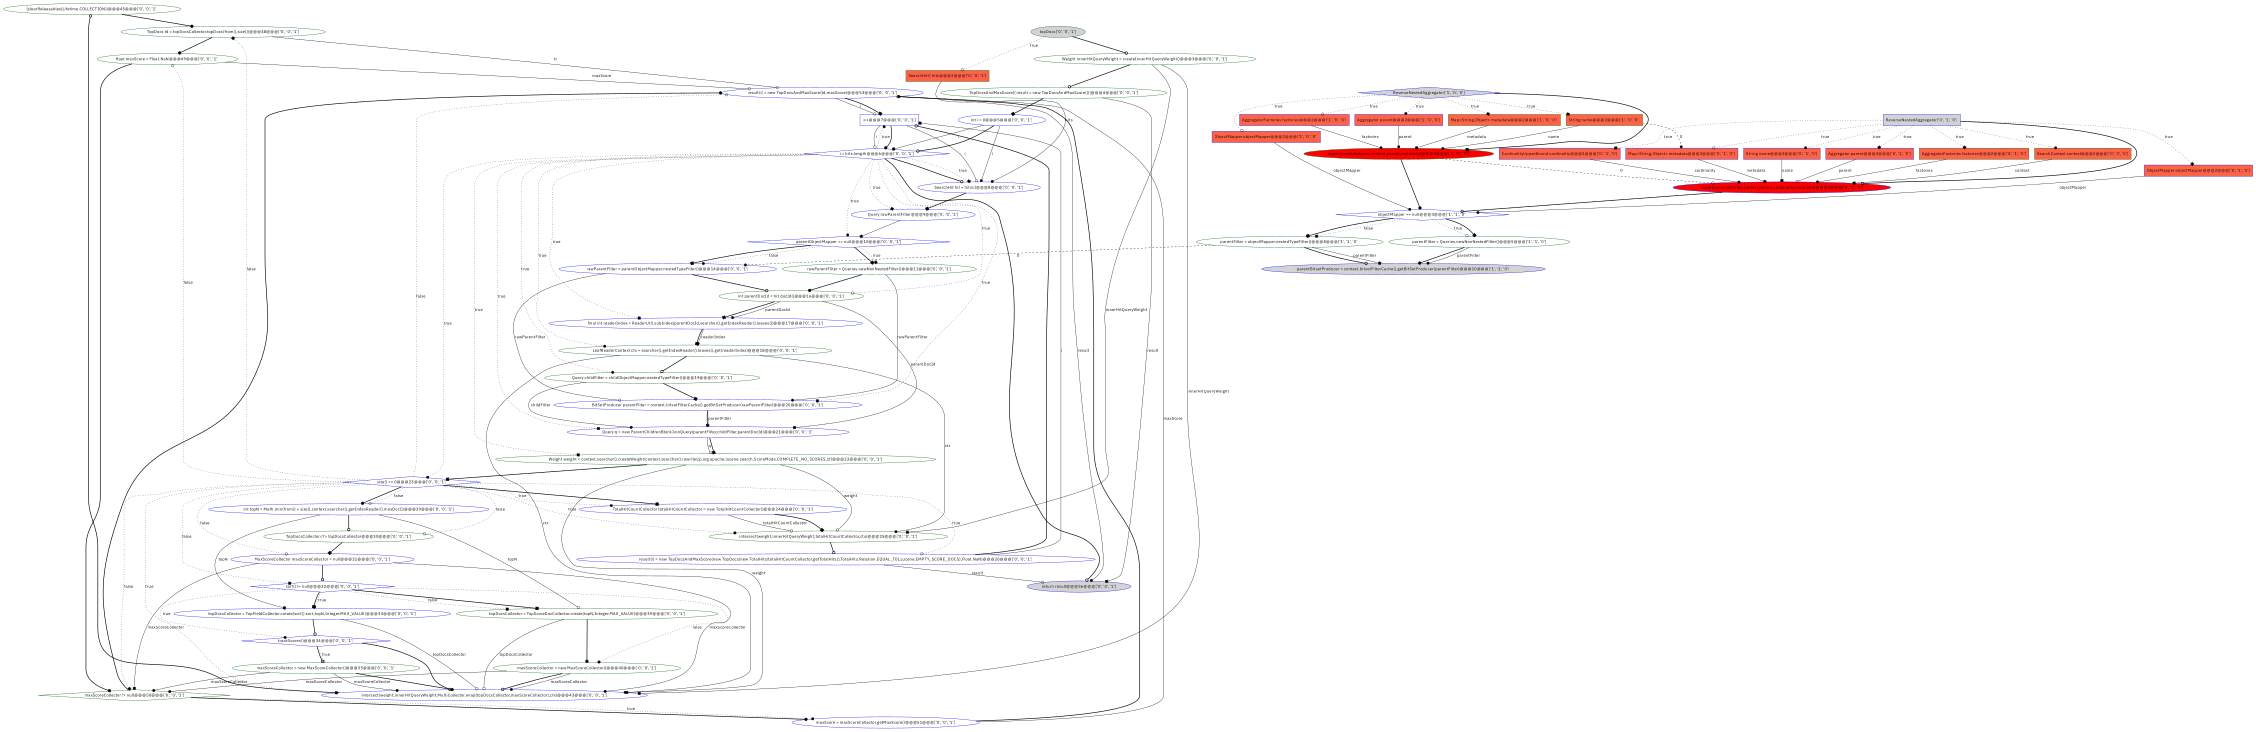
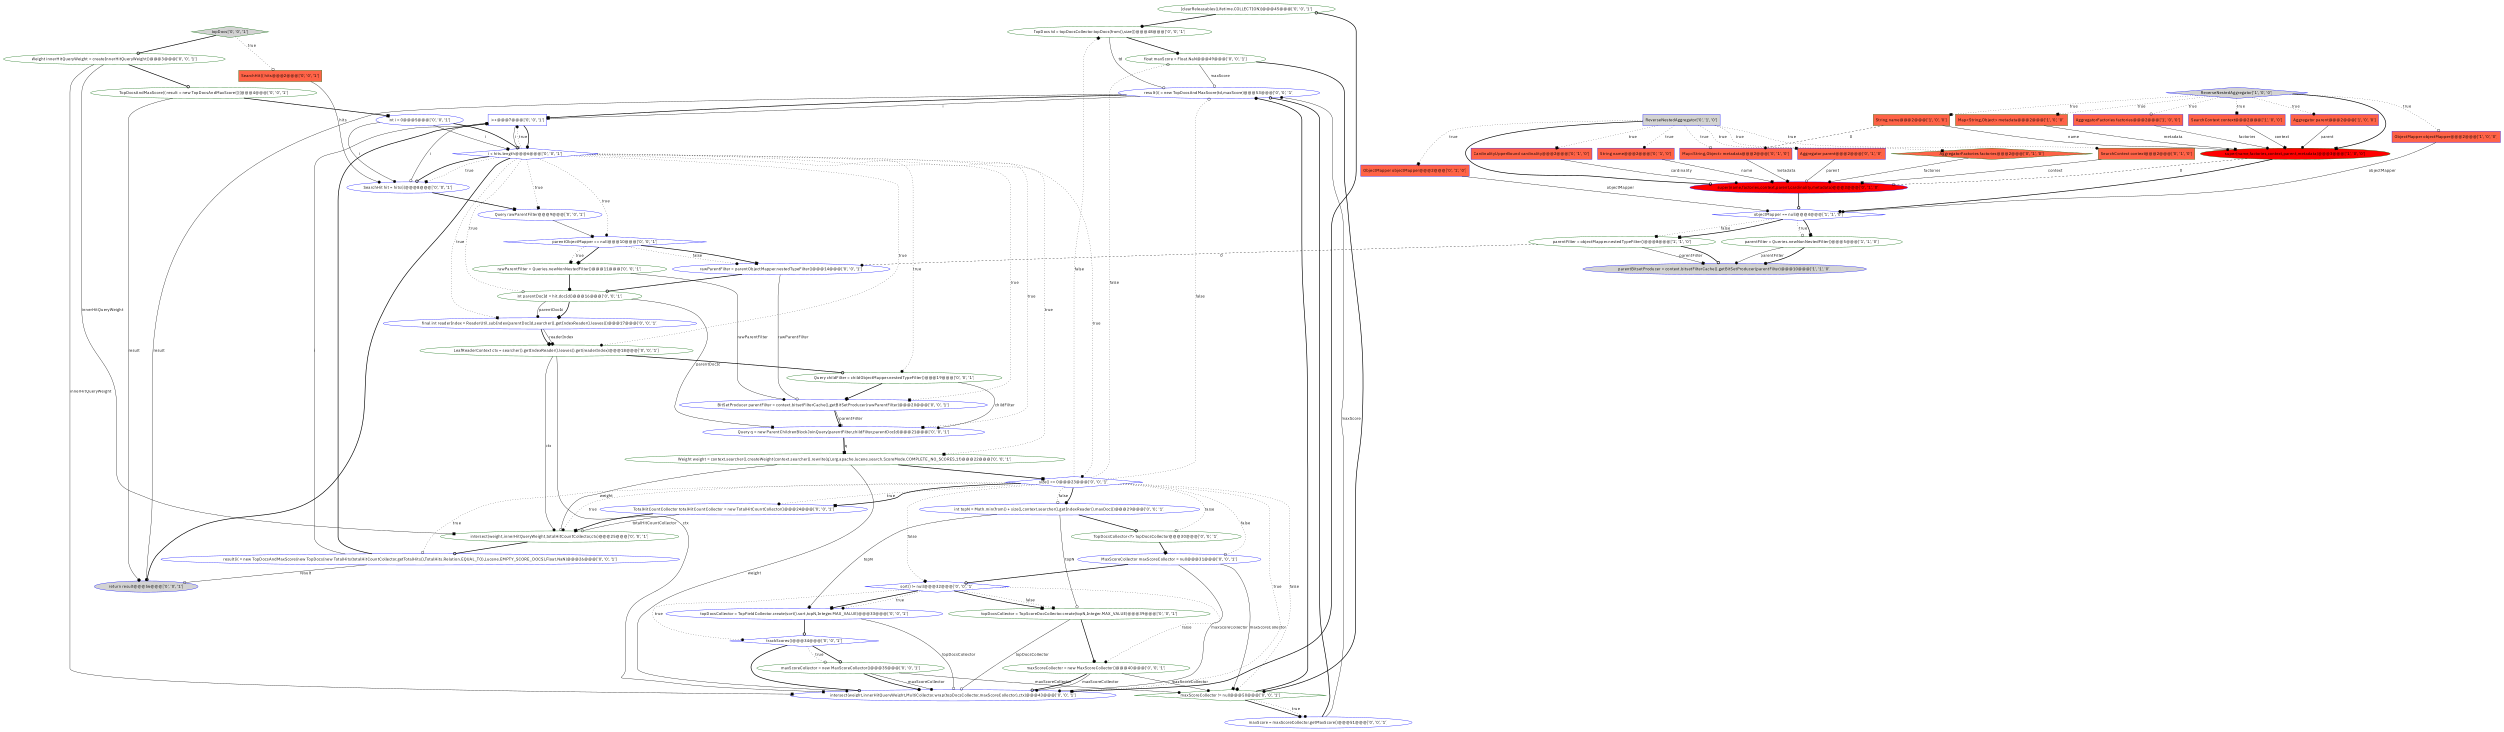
(1058, 32) -> (230, 32)
none -> (2237, 120)
(1974, 154) -> (1992, 154)
